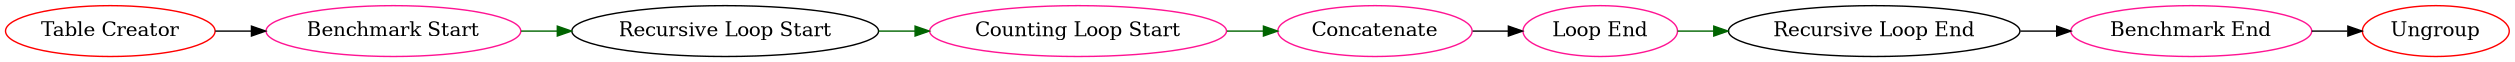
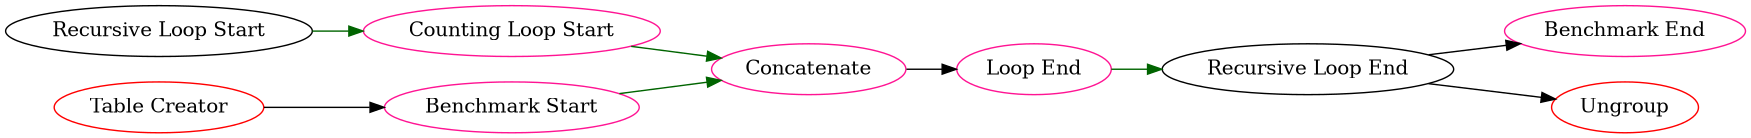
(539, 31) -> (663, 88)
(2330, 31) -> (1485, 91)
